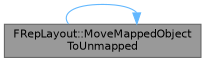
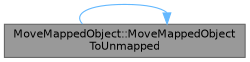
(103, 41) -> (125, 41)
